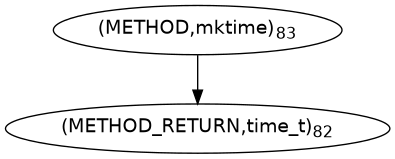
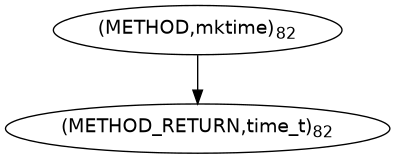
(287, 28) -> (287, 28)
